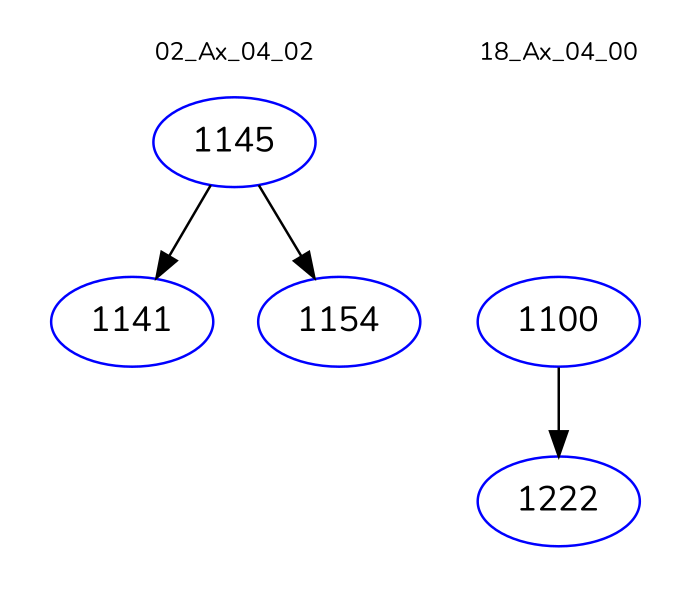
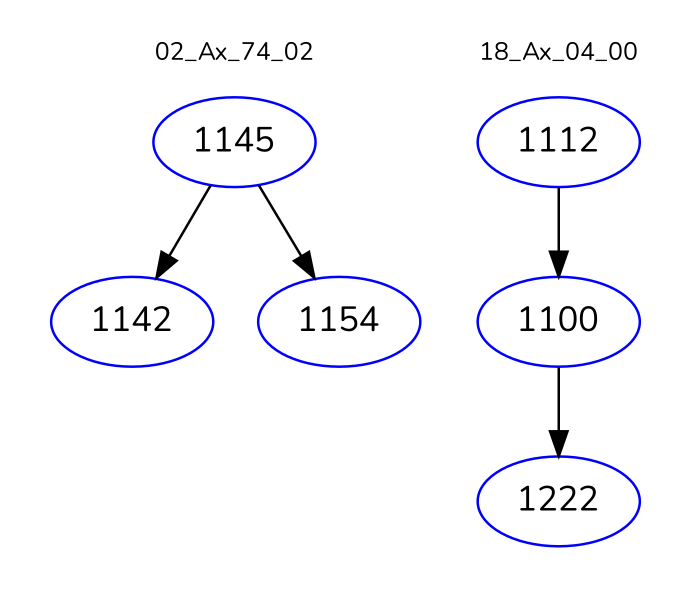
(234, 54) -> (234, 54)
none -> (559, 142)
(132, 322) -> (132, 322)
